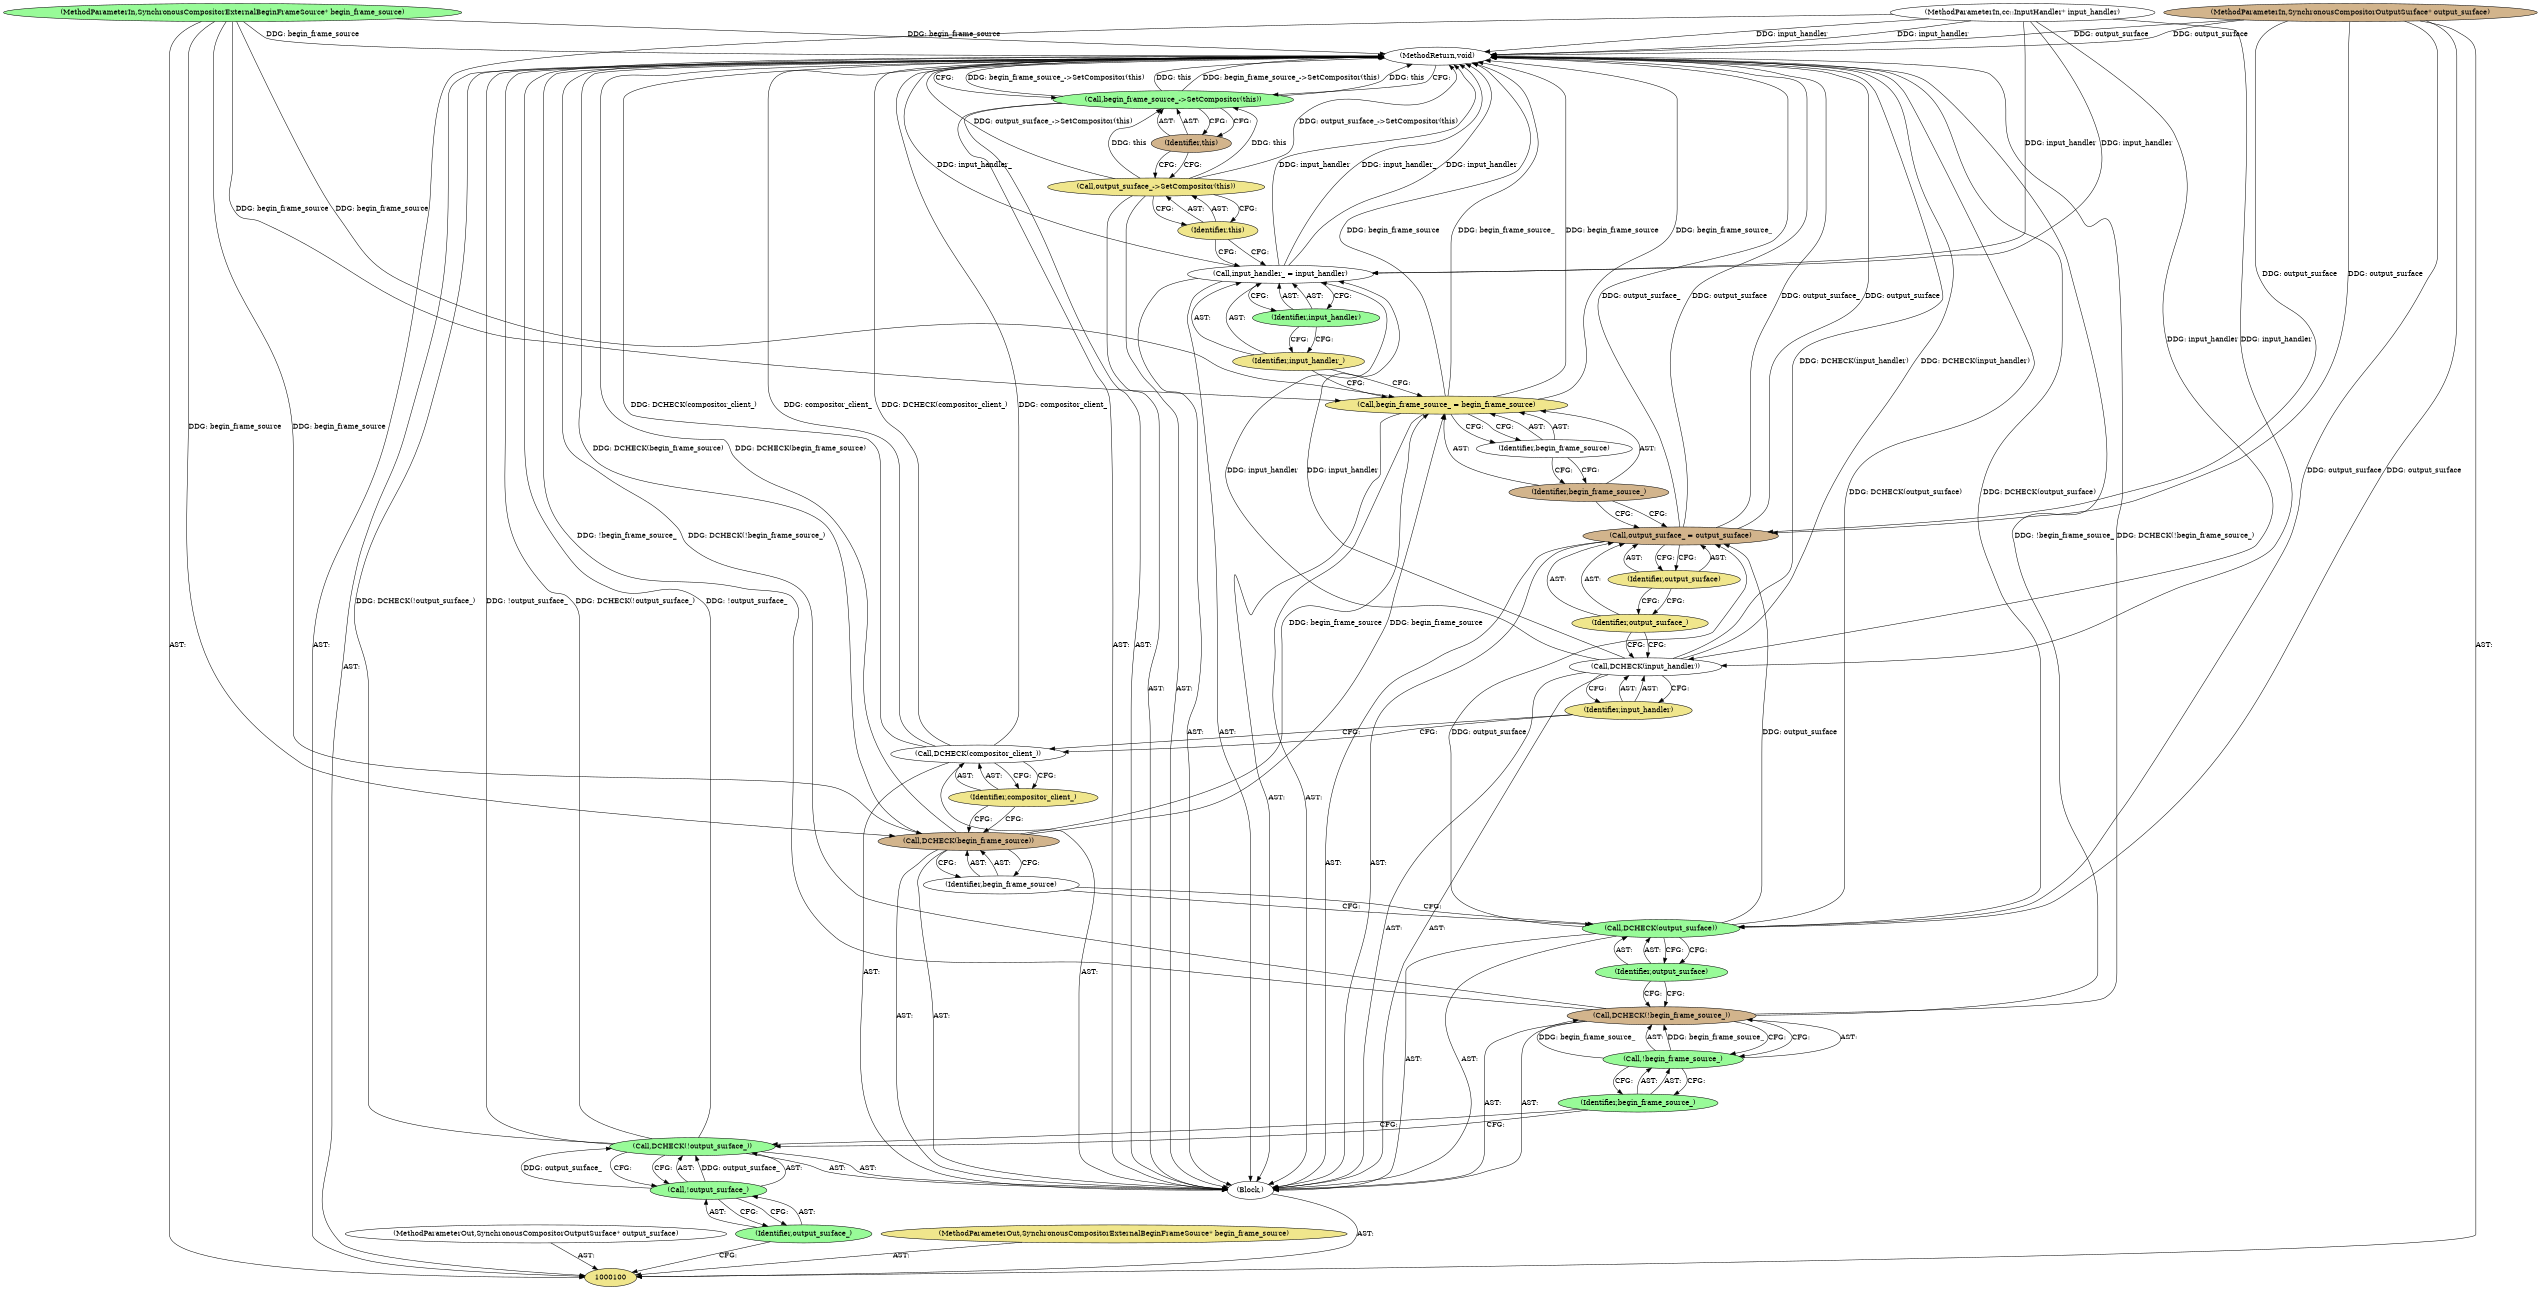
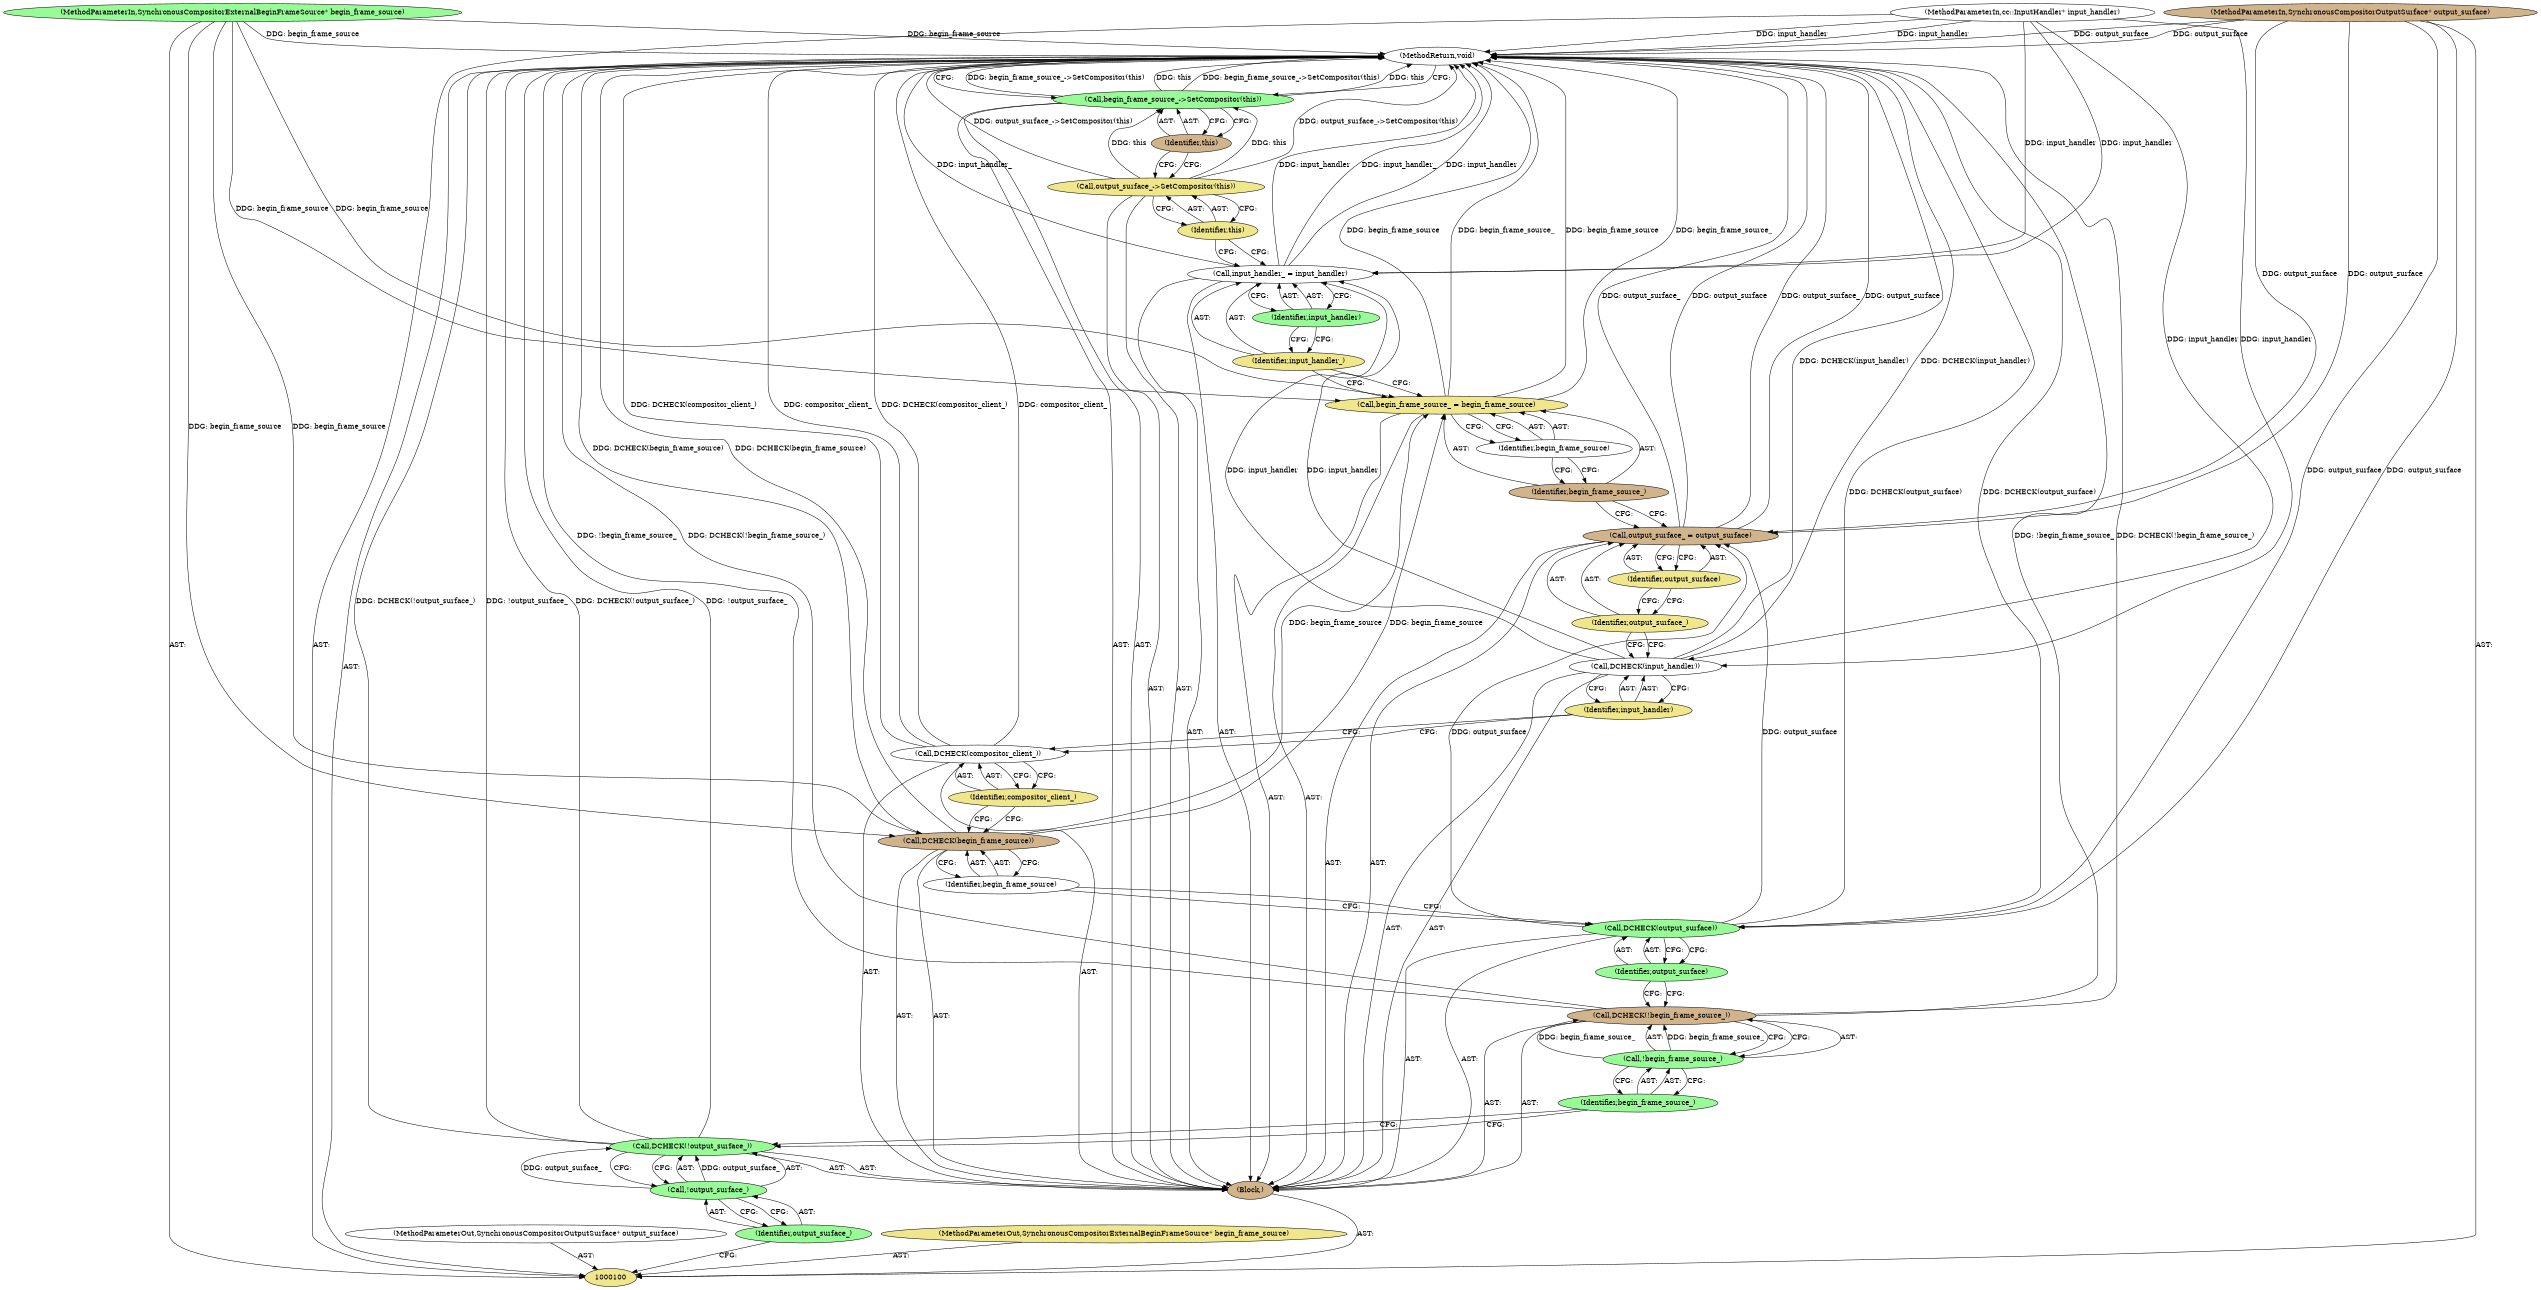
(1250, 1190) -> (1250, 1190)
